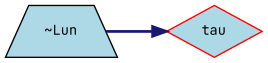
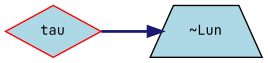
(129, 31) -> (125, 31)
